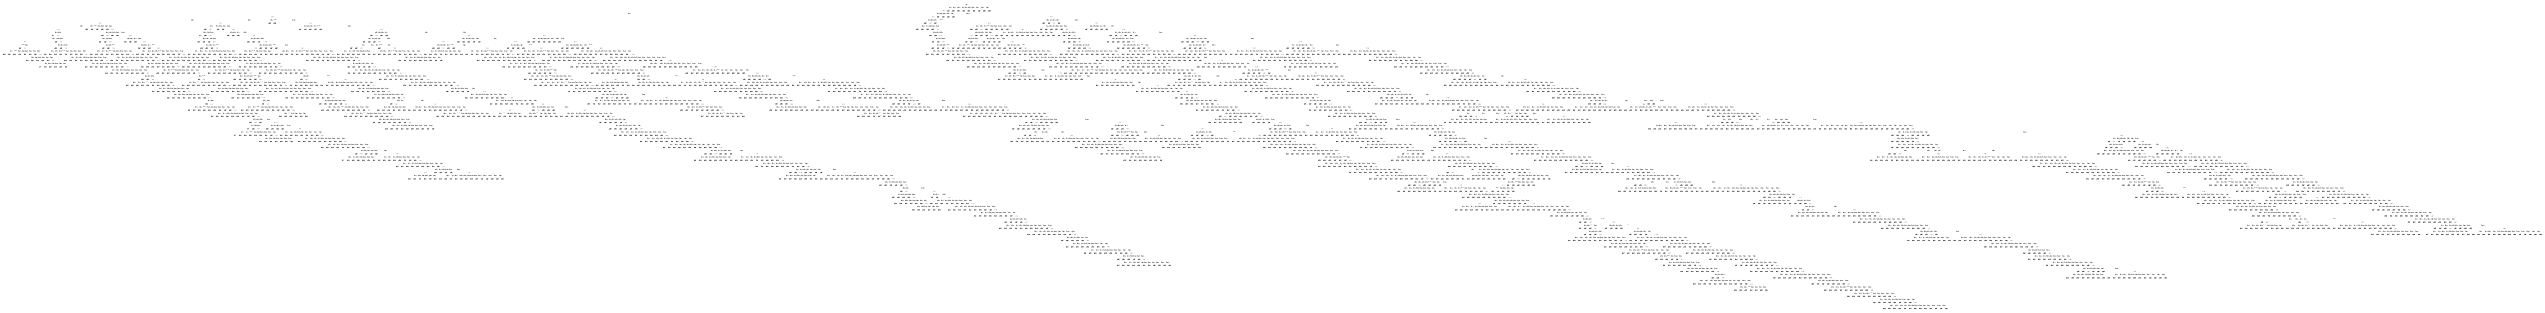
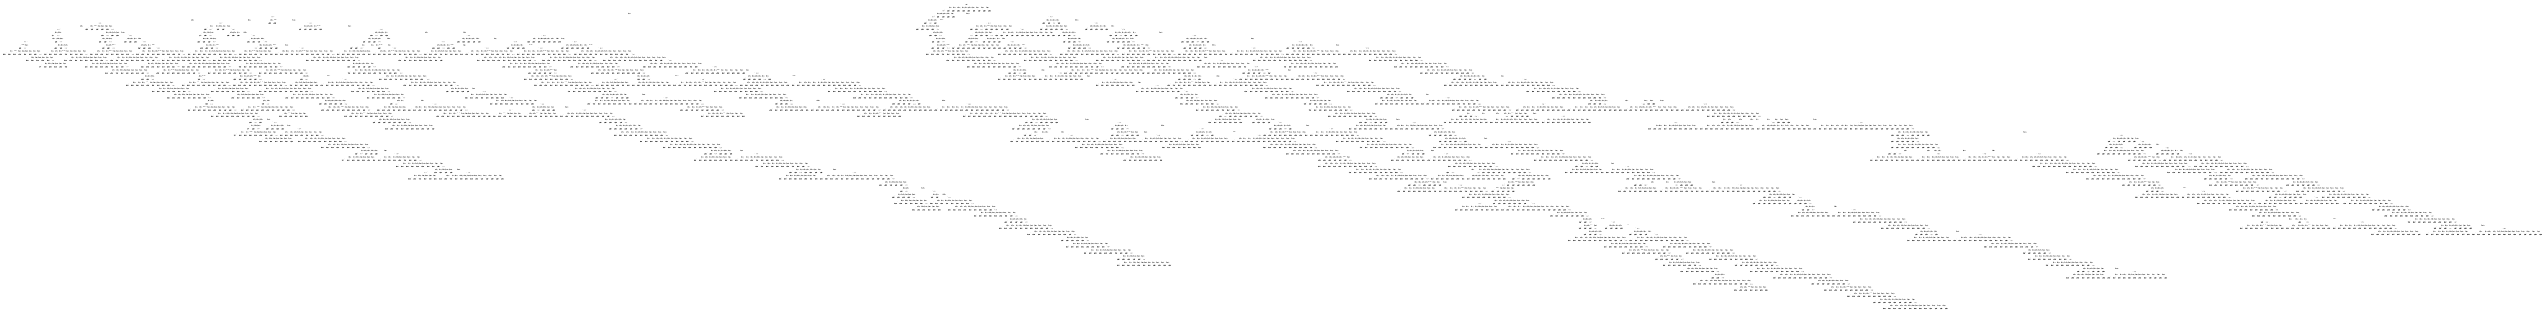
(1602, 167) -> none
